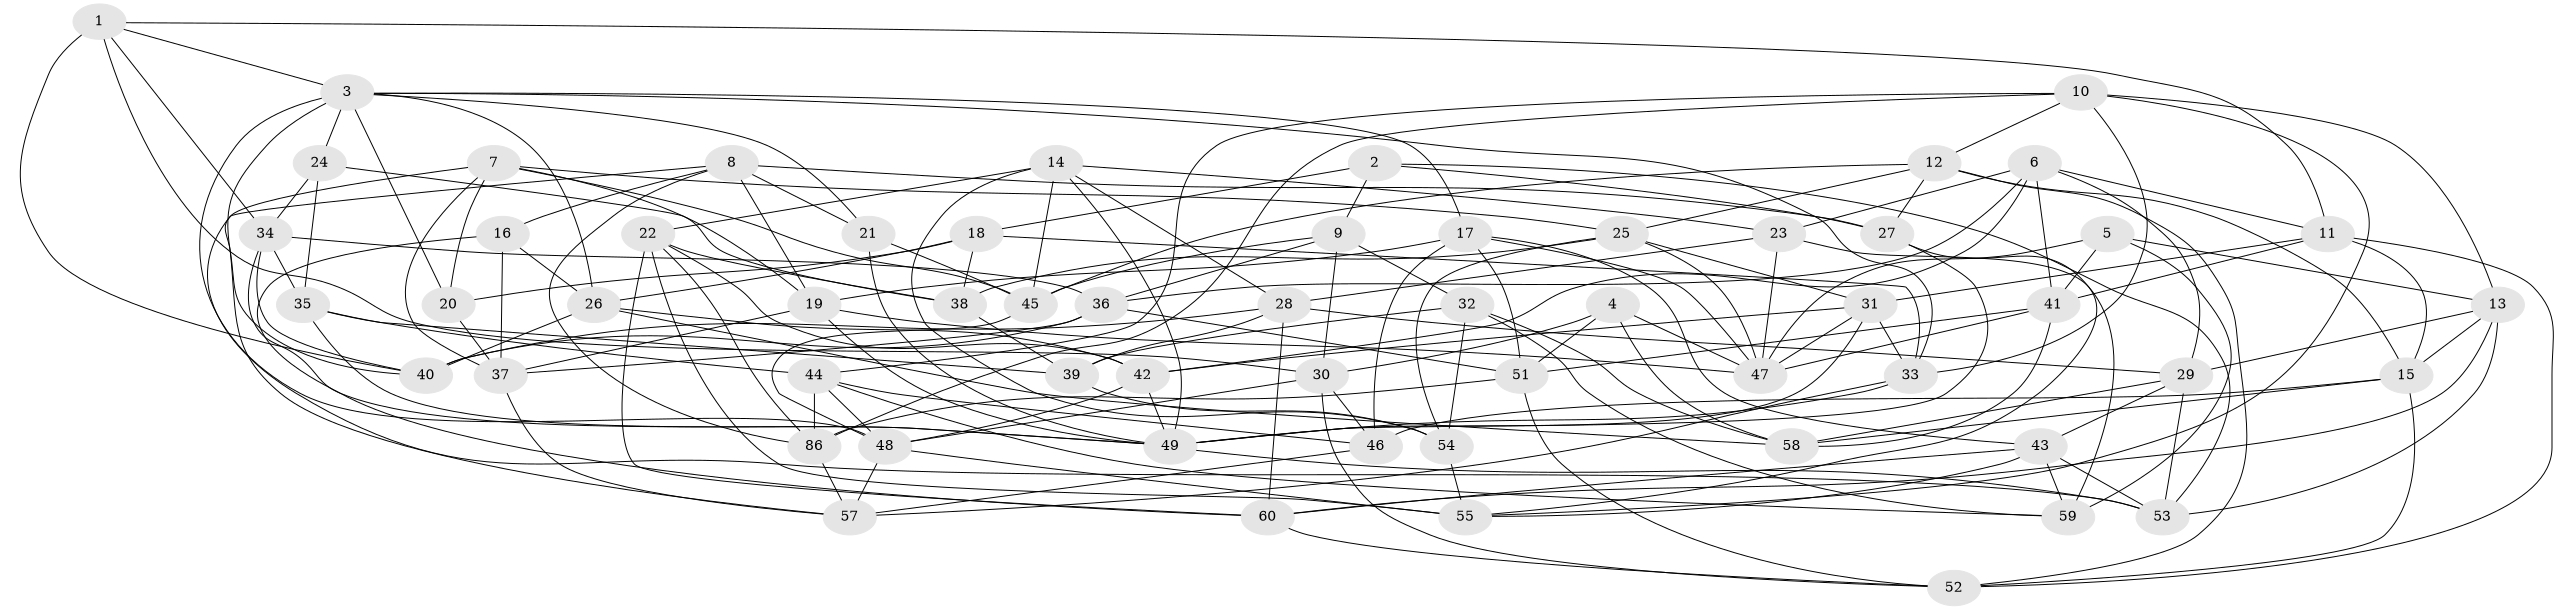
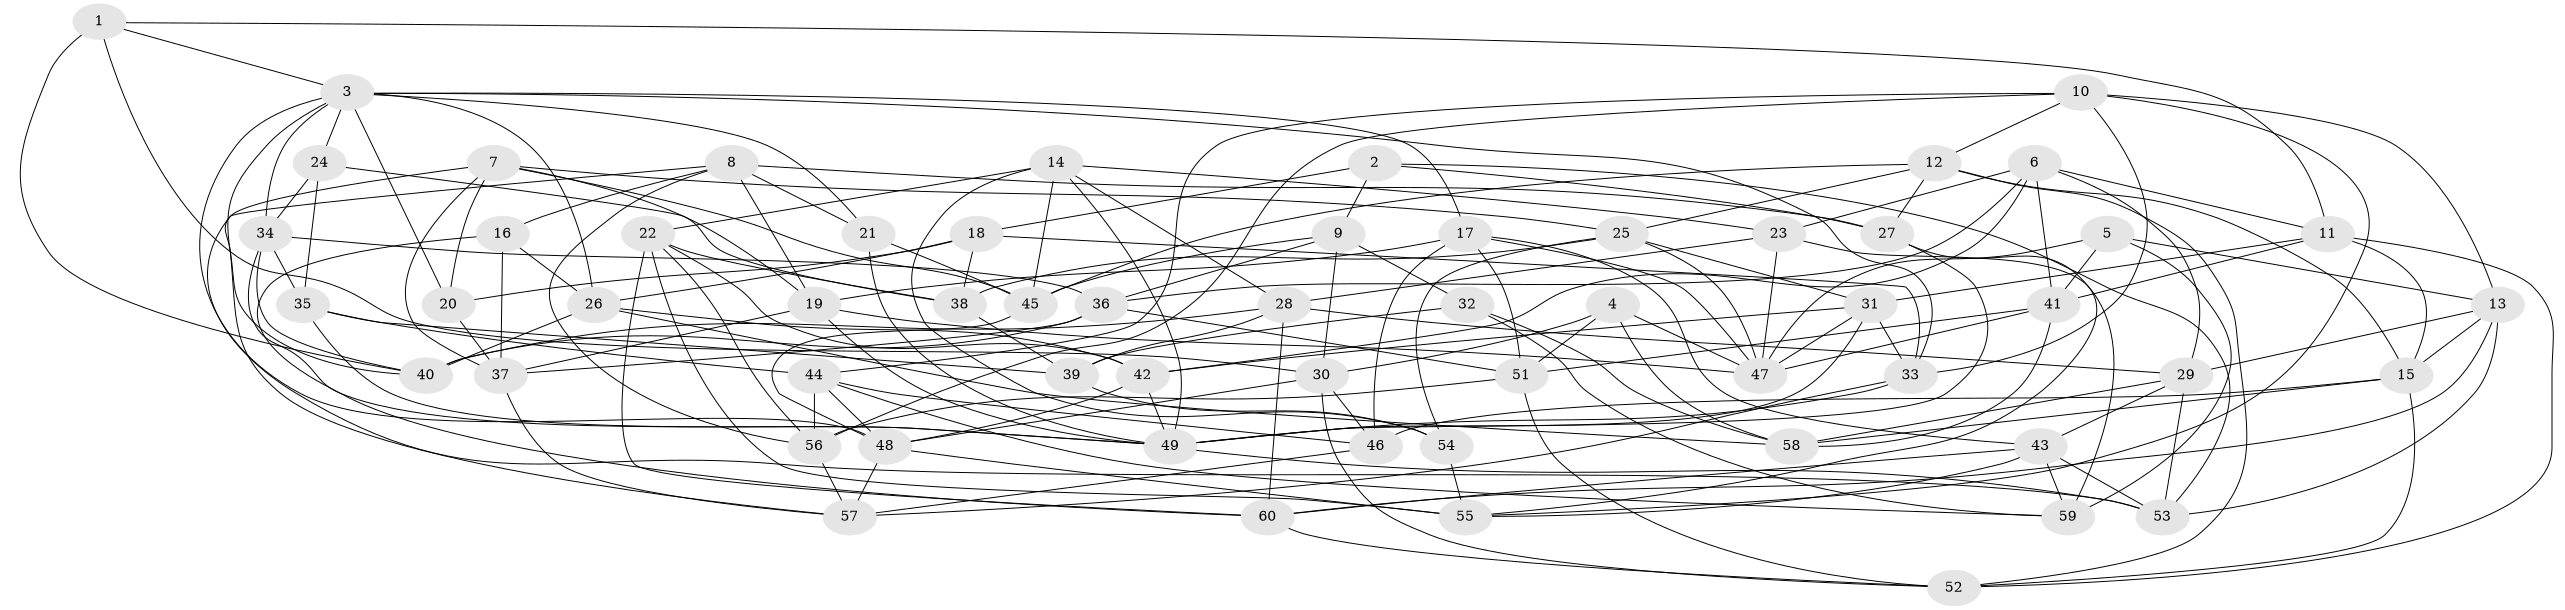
(183, 128) -> (281, 151)
(1457, 376) -> none
(814, 446) -> (814, 446)
